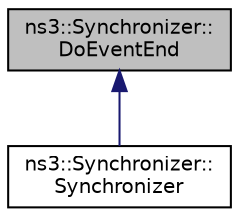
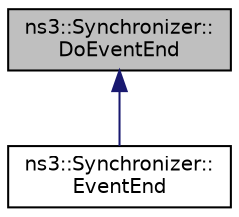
(120, 177) -> (120, 177)
